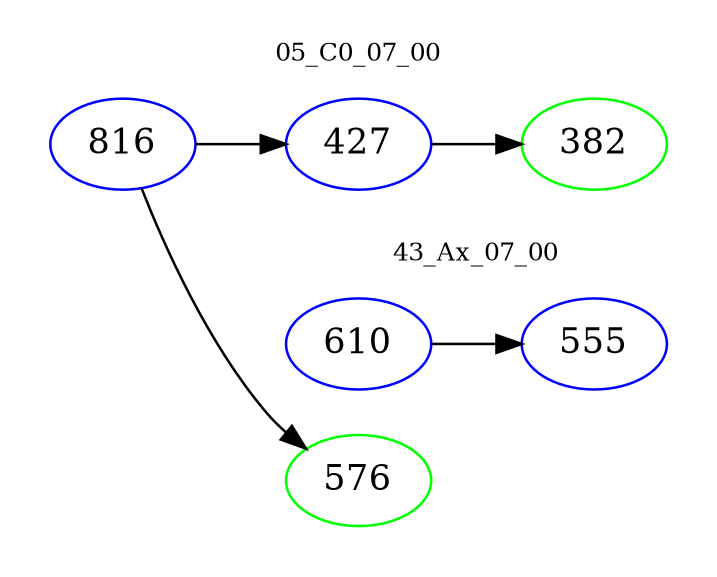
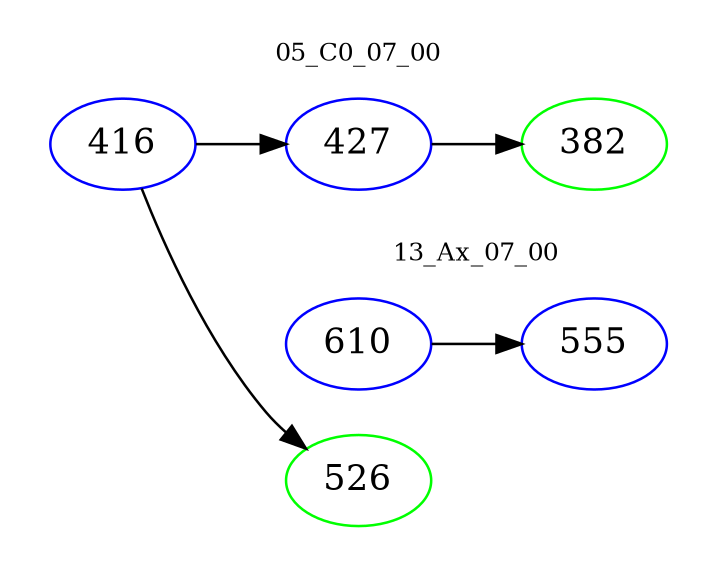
(123, 144) -> (123, 144)
(476, 254) -> (476, 254)
(359, 481) -> (359, 481)
